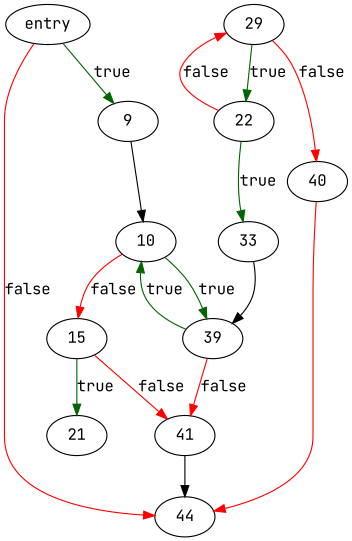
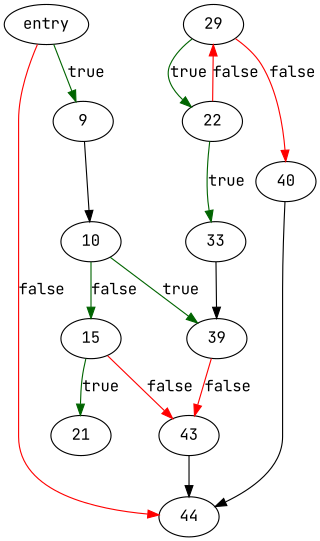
(95, 276) -> (91, 285)
(153, 308) -> none
(313, 380) -> (283, 365)
(185, 436) -> (189, 436)
